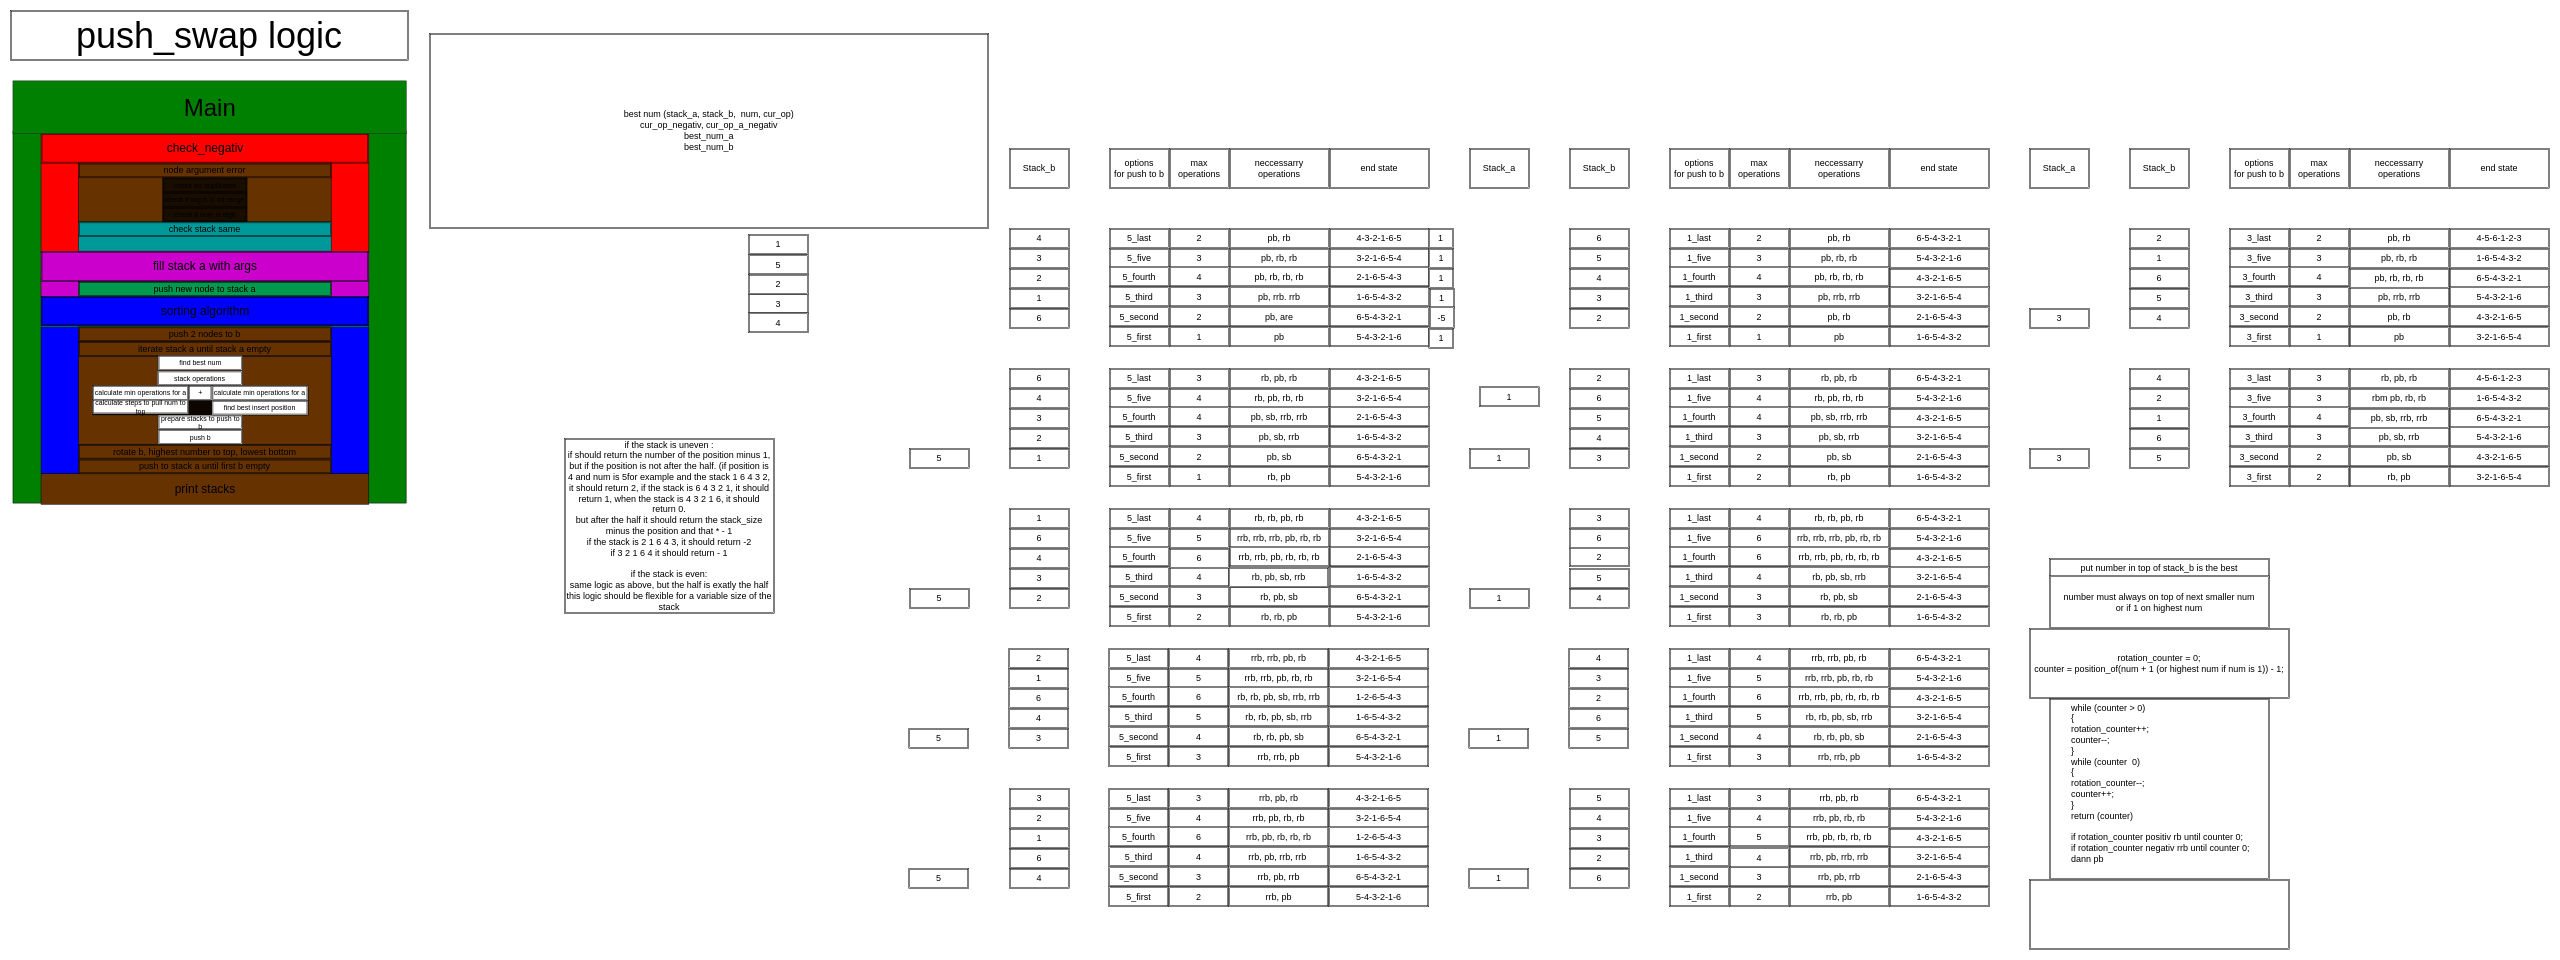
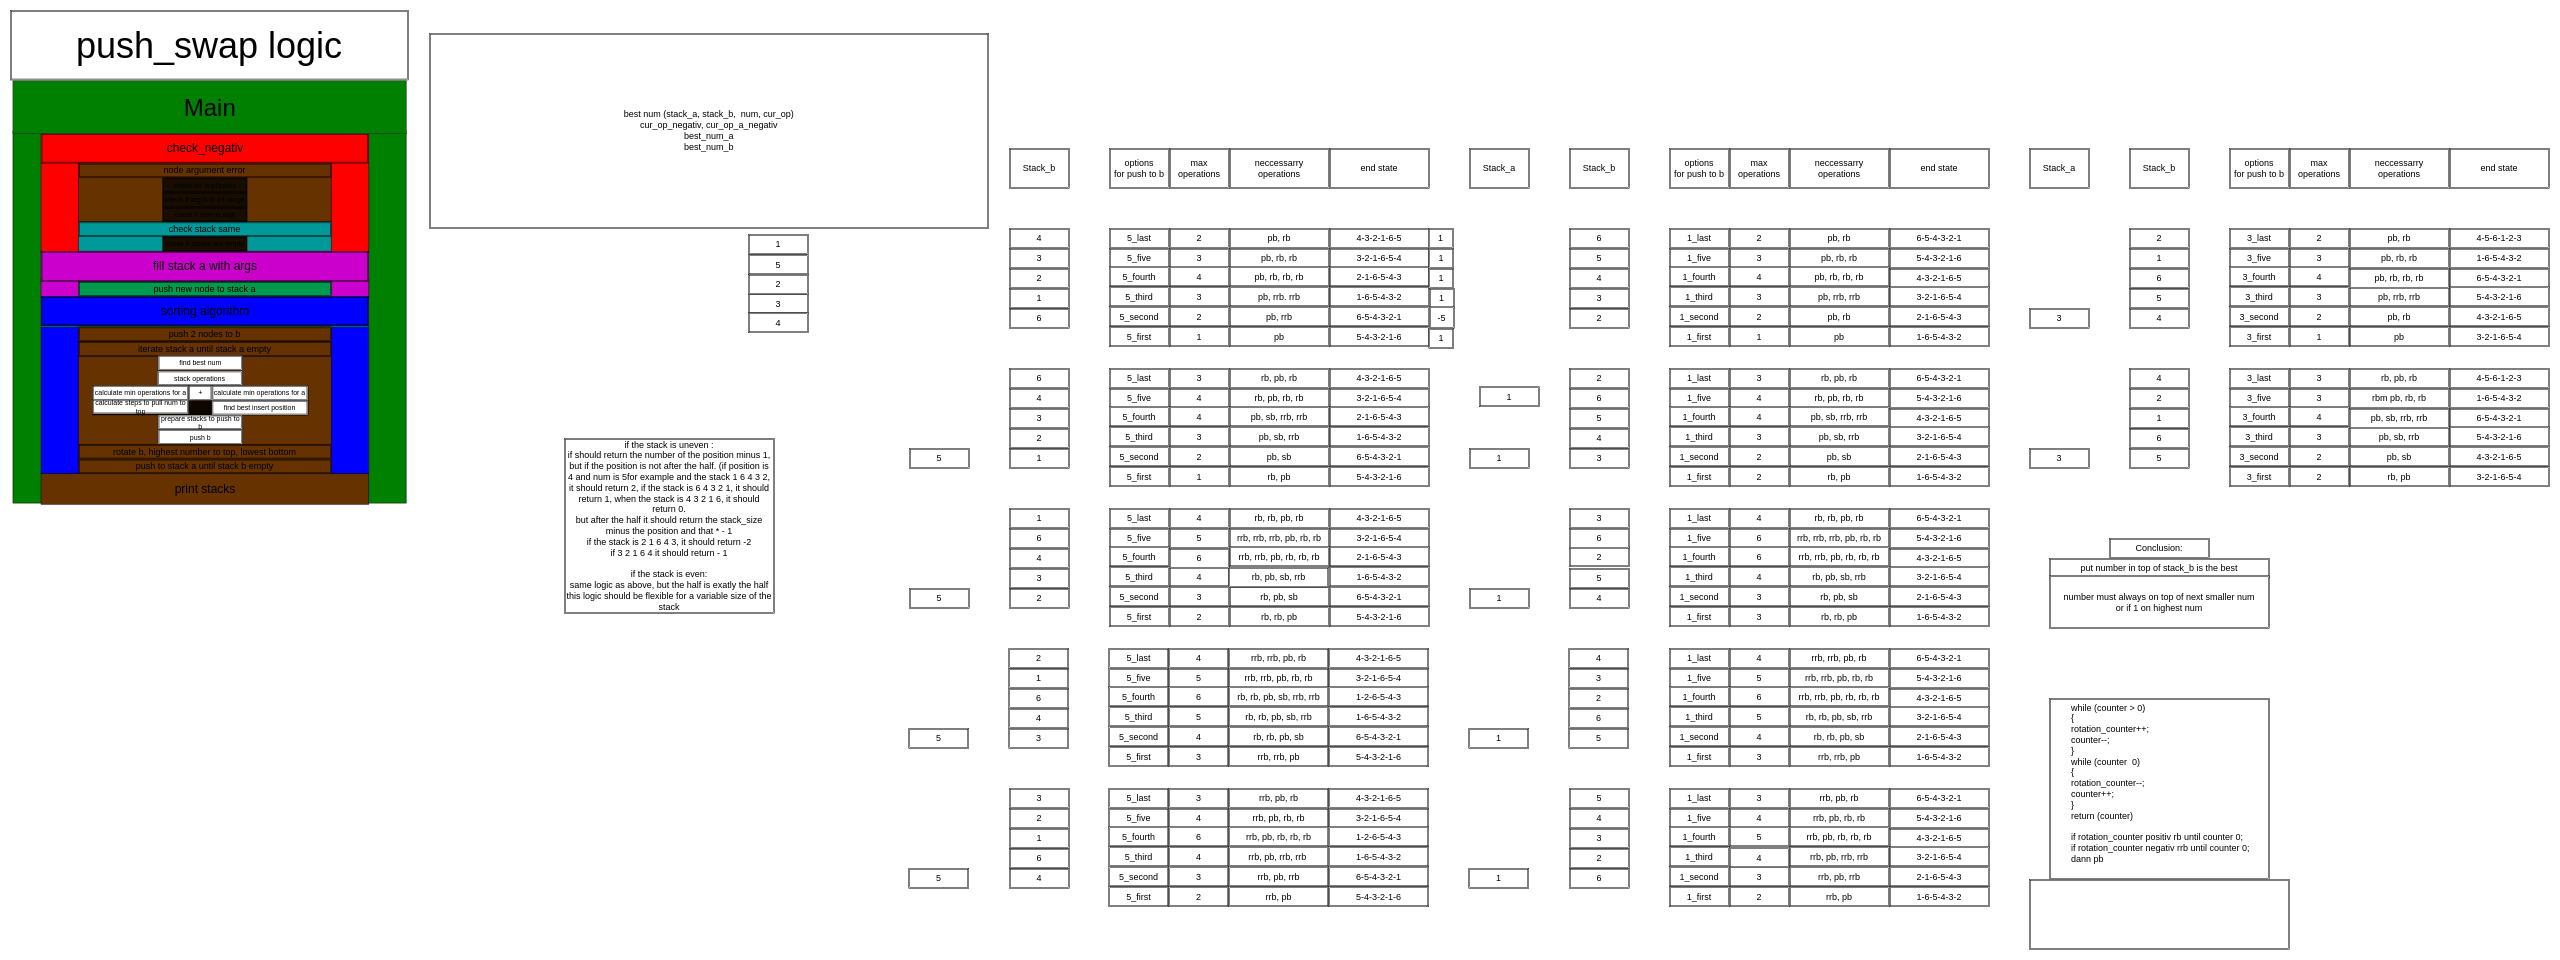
(209, 35) -> (209, 45)
none -> (205, 244)
(1279, 317) -> (1279, 317)
(205, 466) -> (205, 466)
none -> (2159, 548)
(2159, 663) -> none
